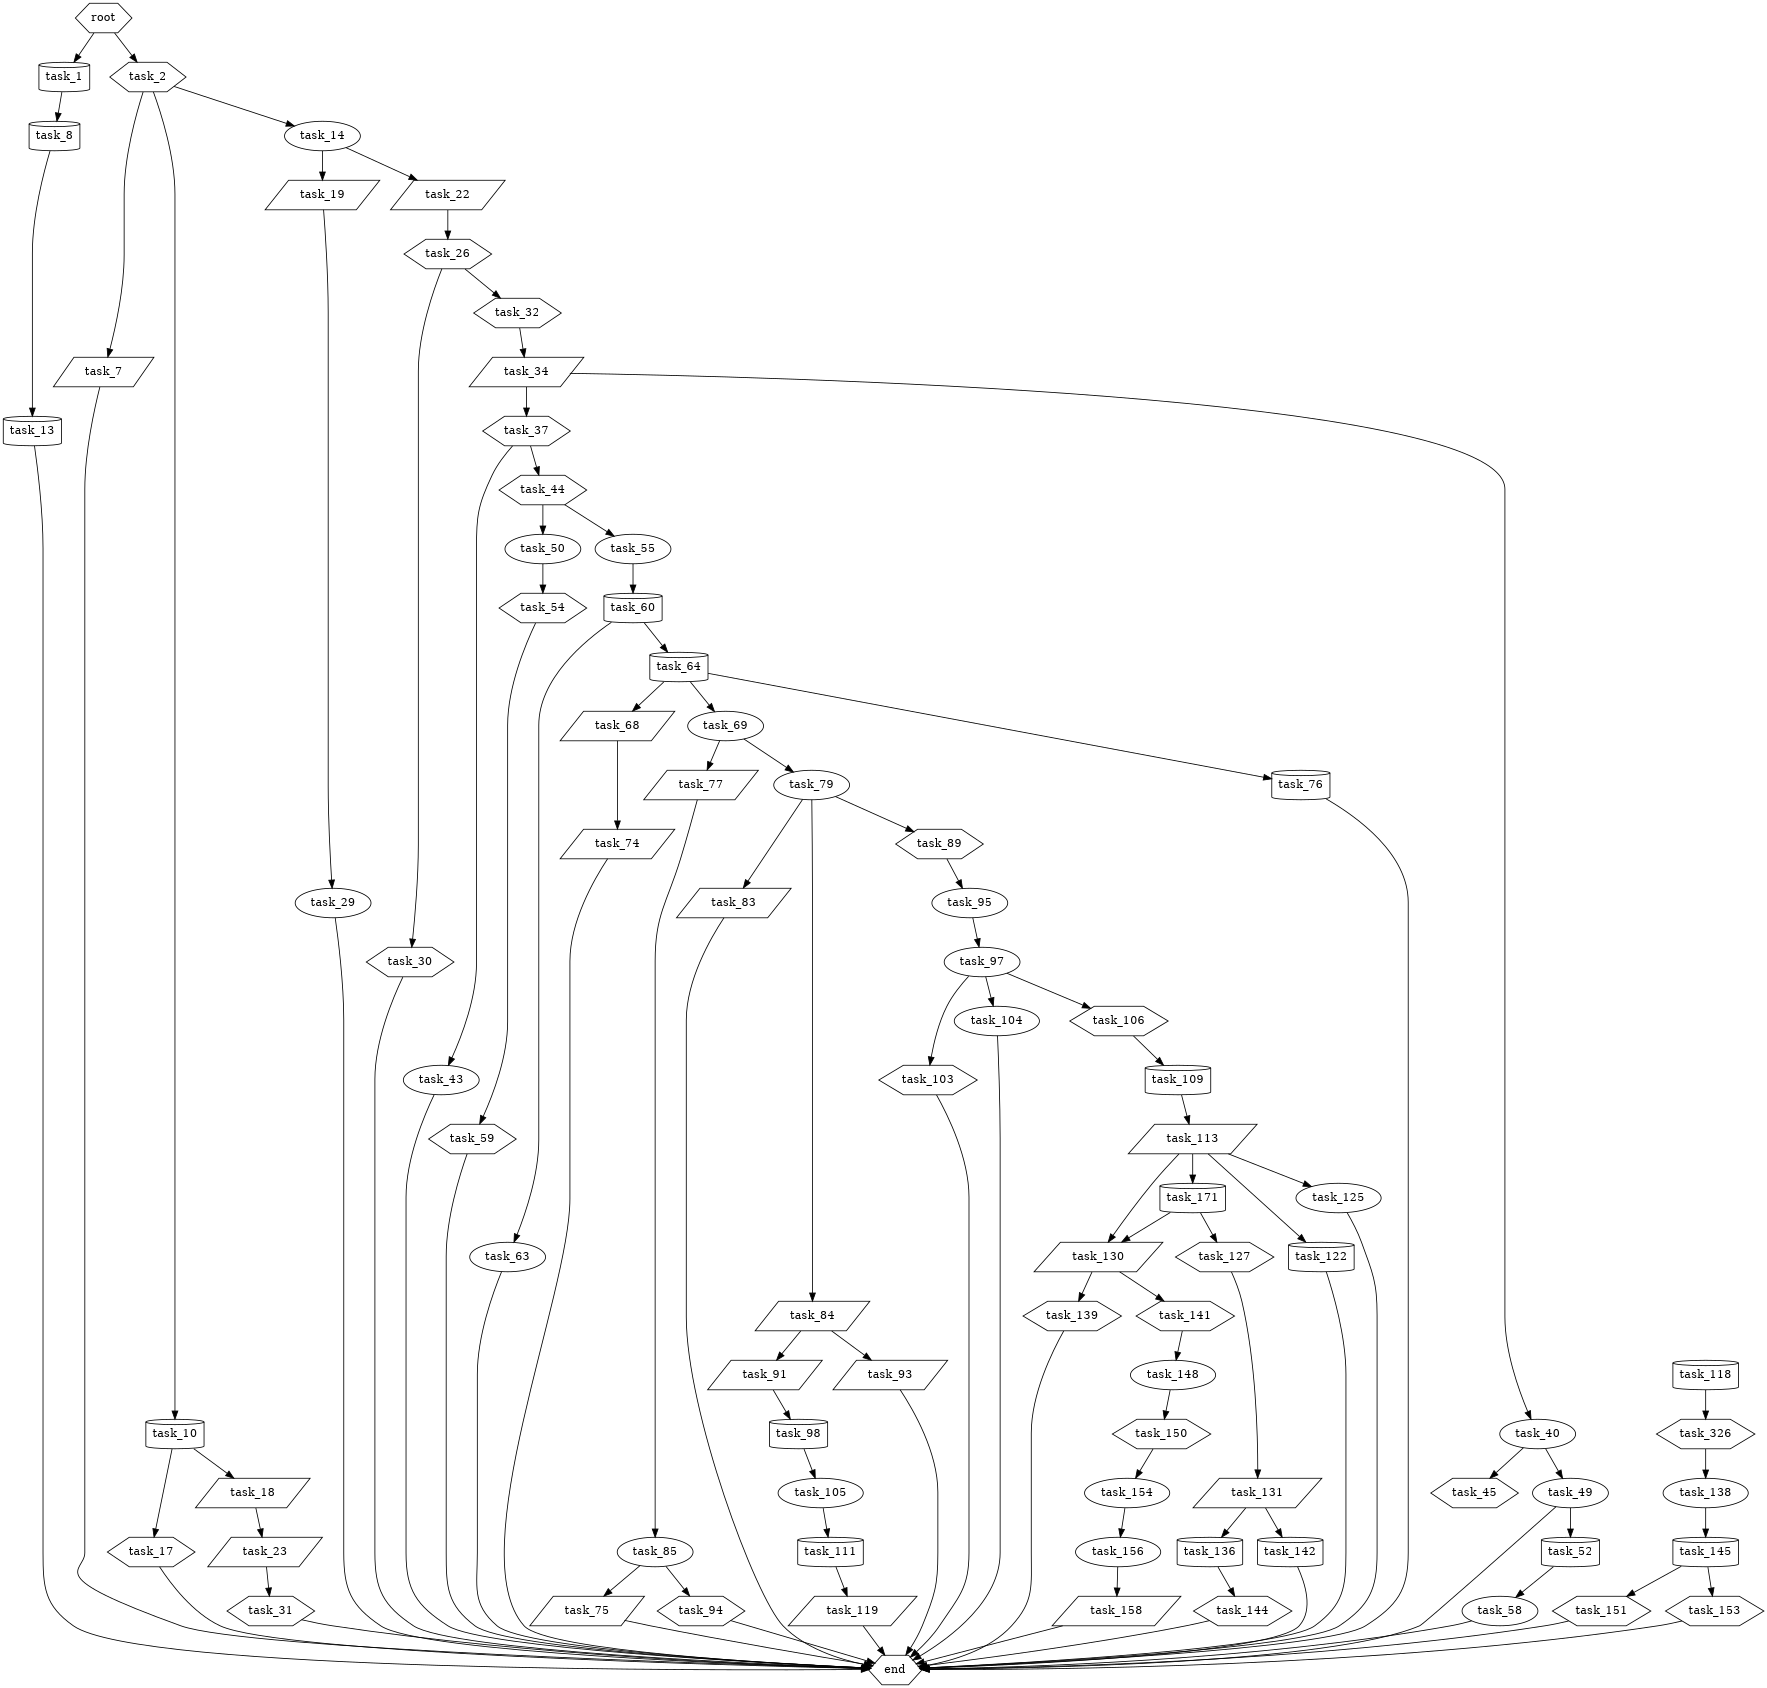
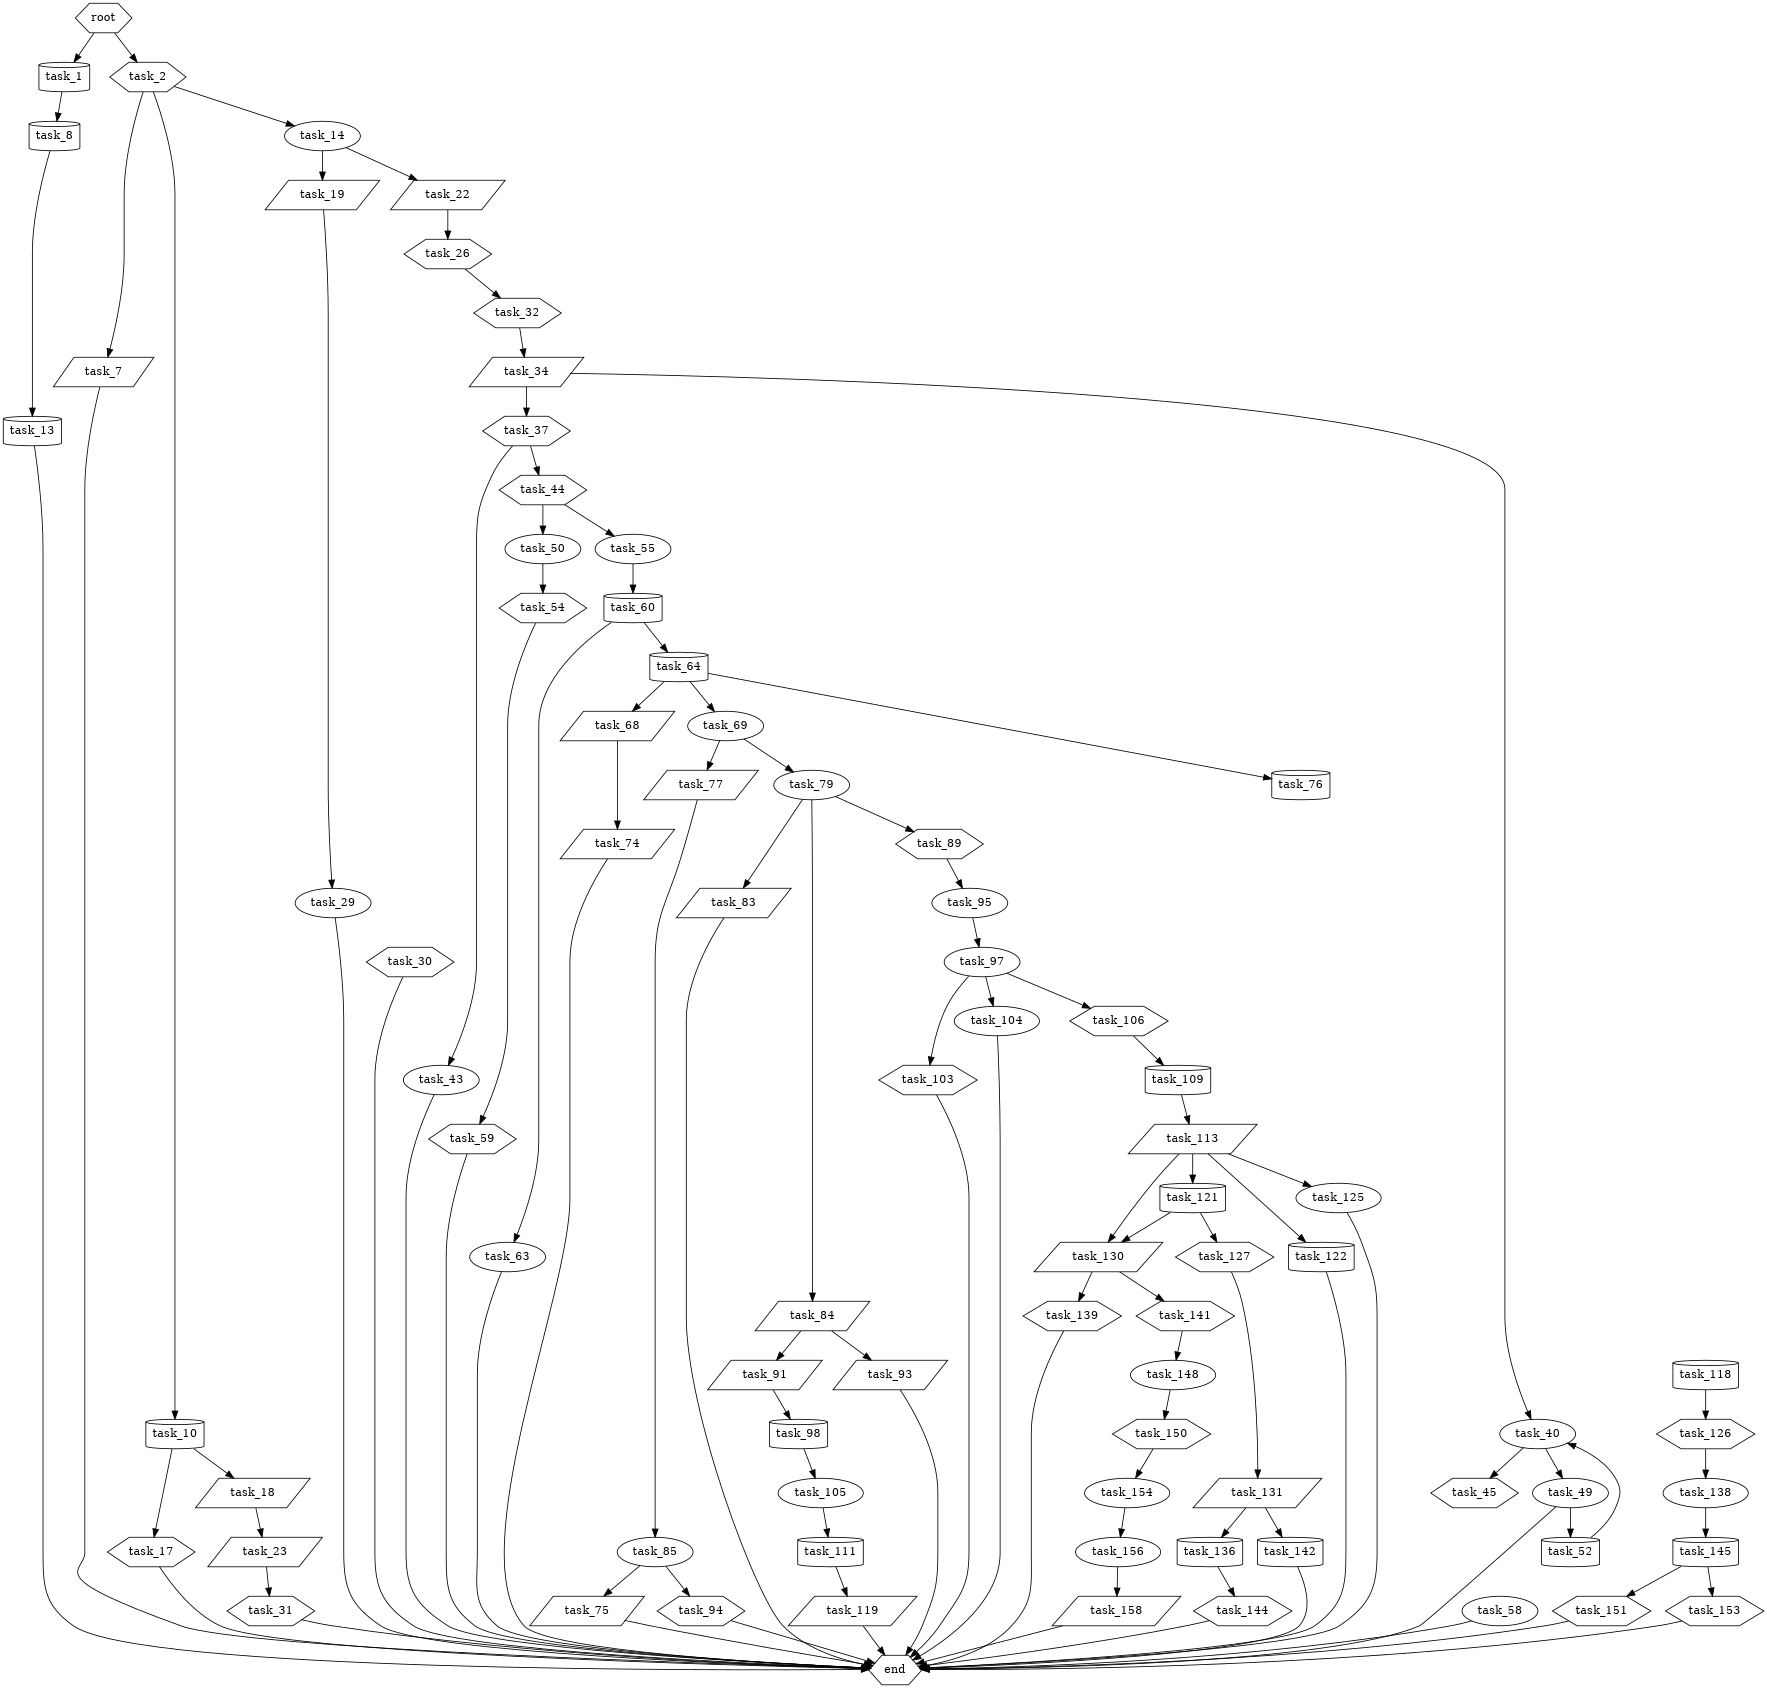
(418, 602) -> none
(1193, 1198) -> (1193, 1198)
(1408, 1424) -> none
(1706, 1434) -> (1706, 1434)
(1538, 1580) -> (1619, 1486)
